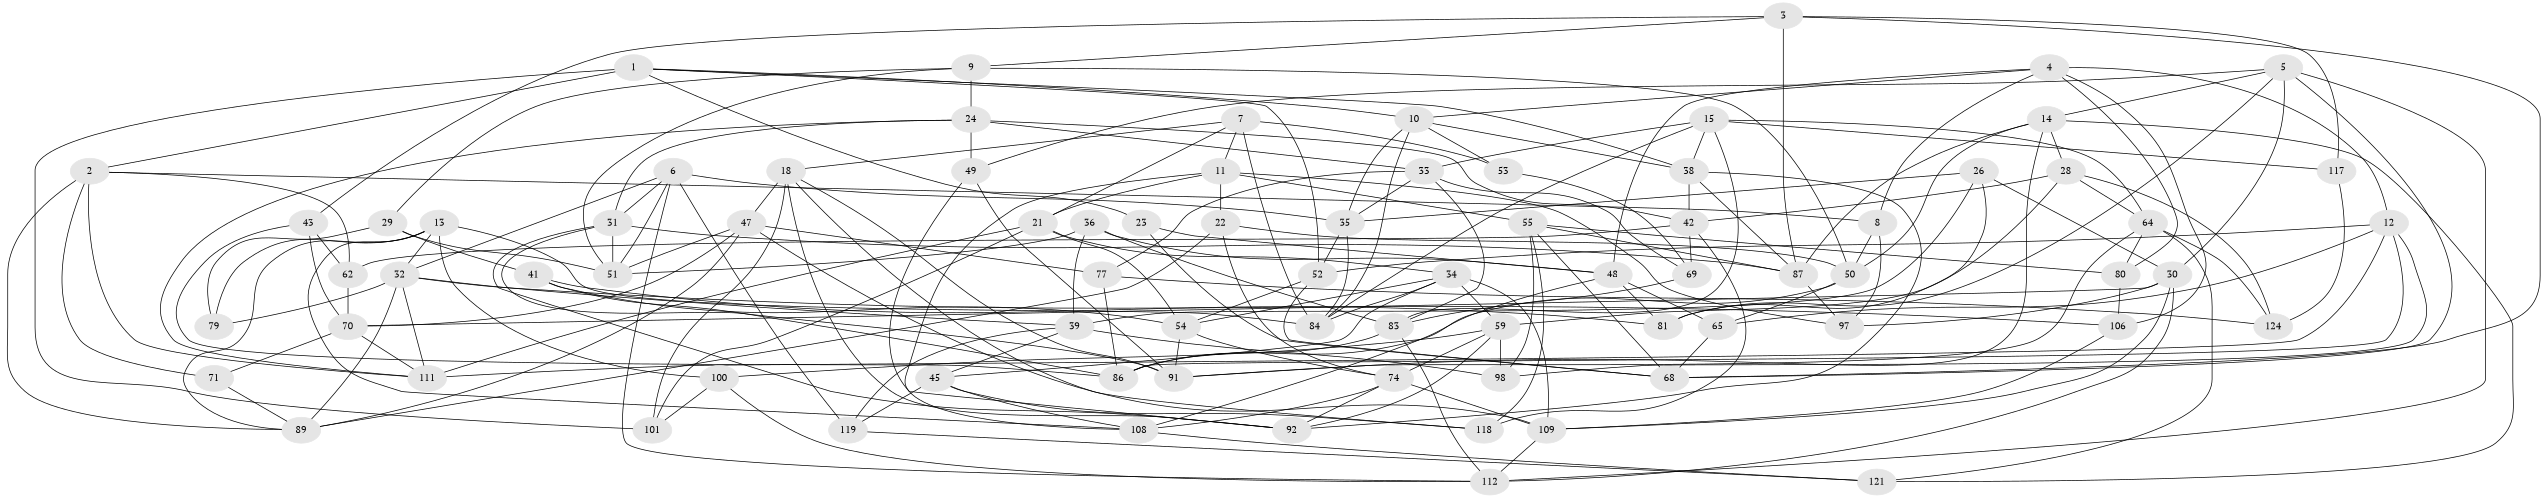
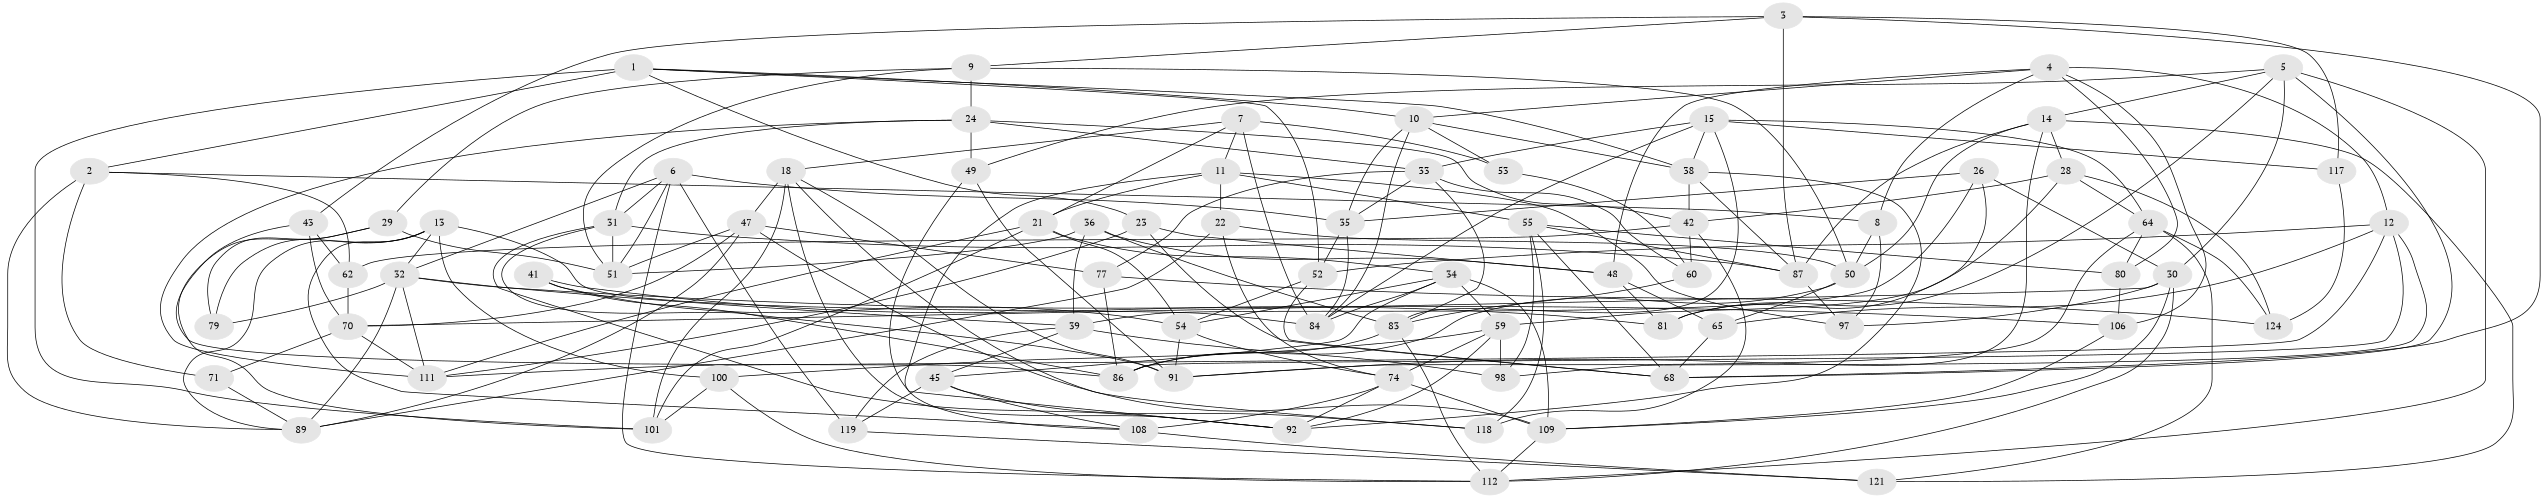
(473, 257) -> (273, 392)
(1692, 275) -> (1692, 275)
(187, 354) -> (773, 323)
(1322, 375) -> none
